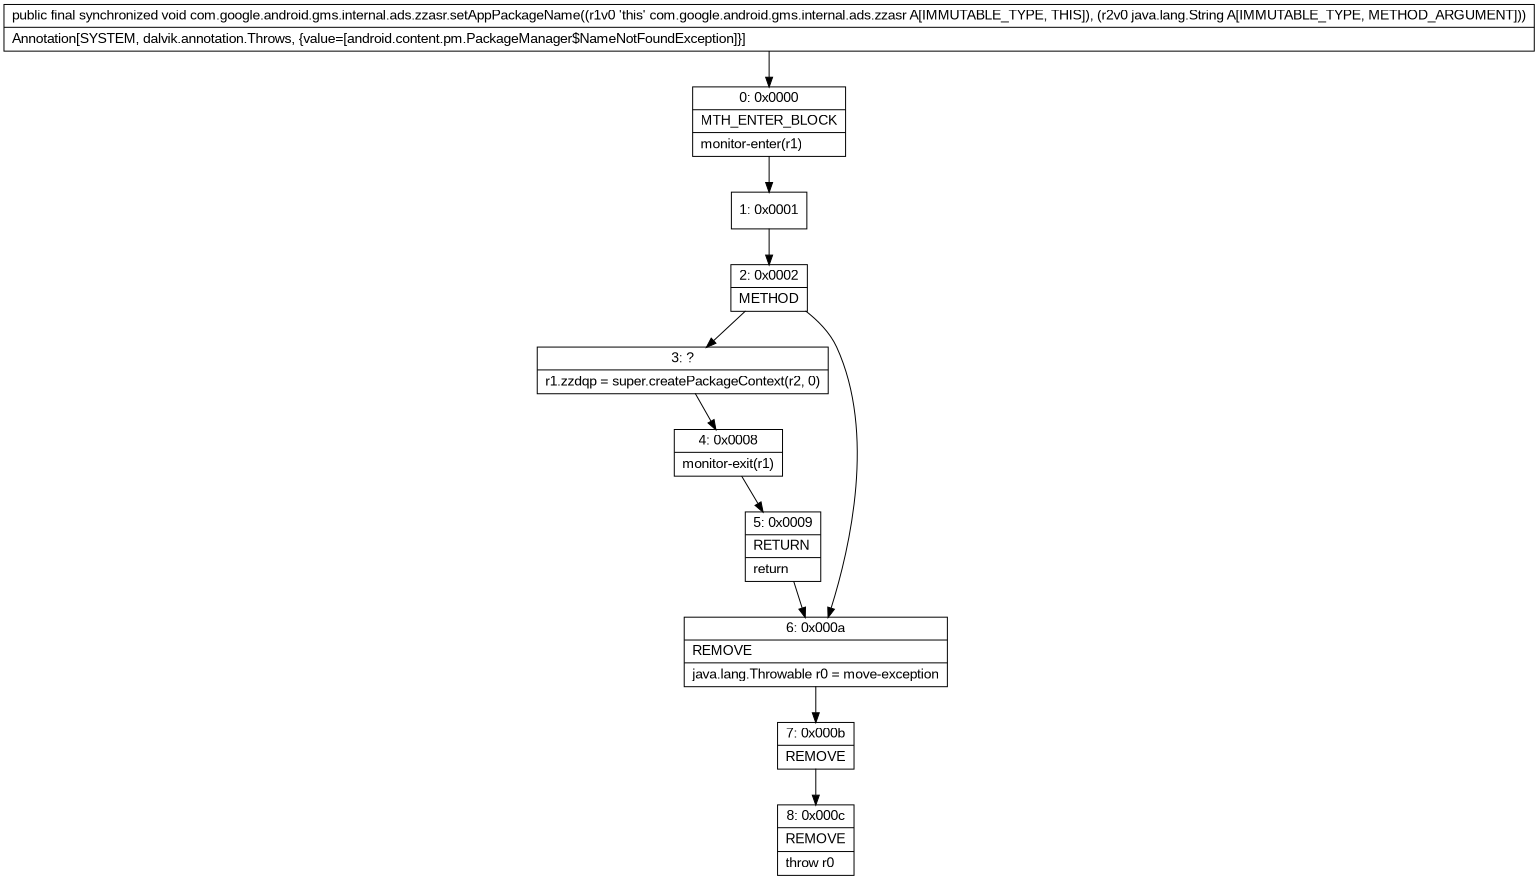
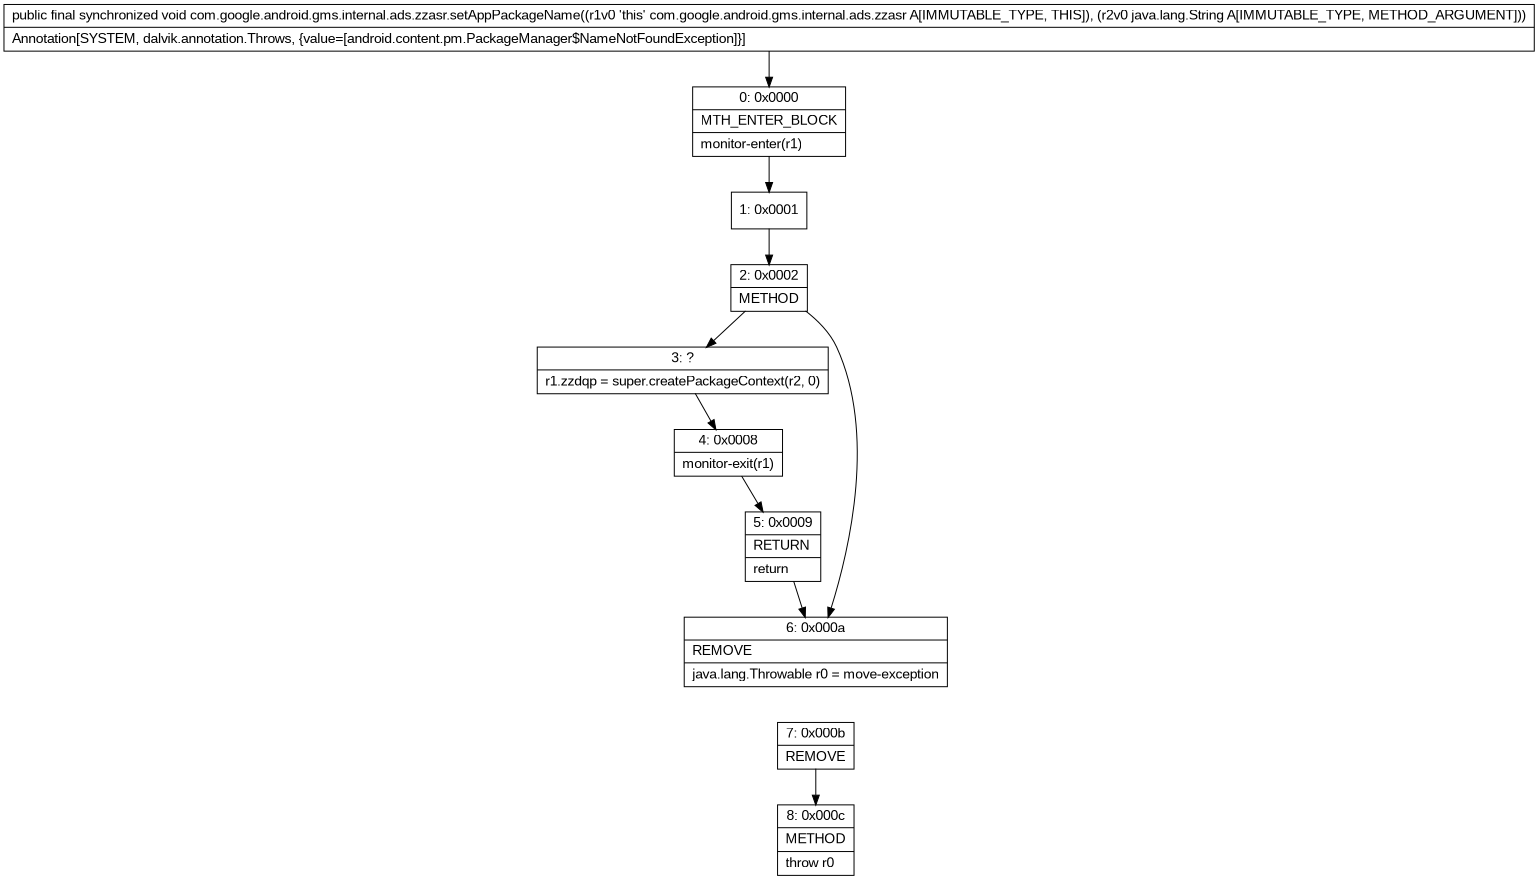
(816, 700) -> none
(816, 839) -> (816, 839)
